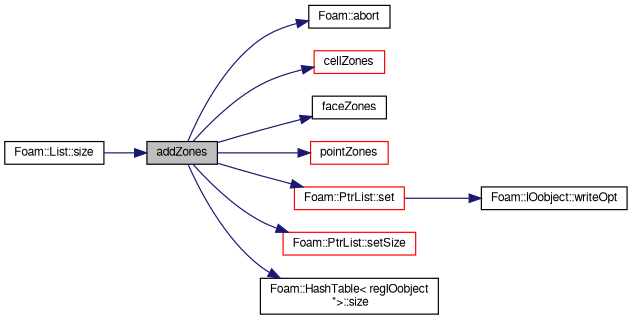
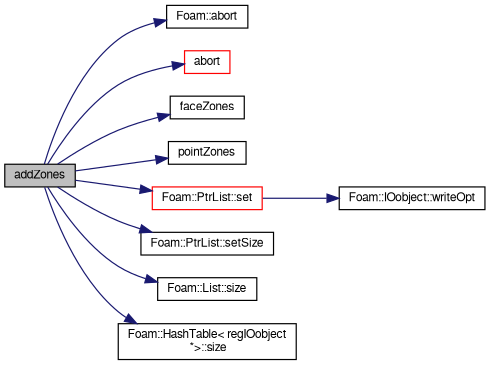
(349, 62) -> (207, 62)
(119, 153) -> (89, 242)
(349, 153) -> (207, 153)
(349, 244) -> (207, 244)
